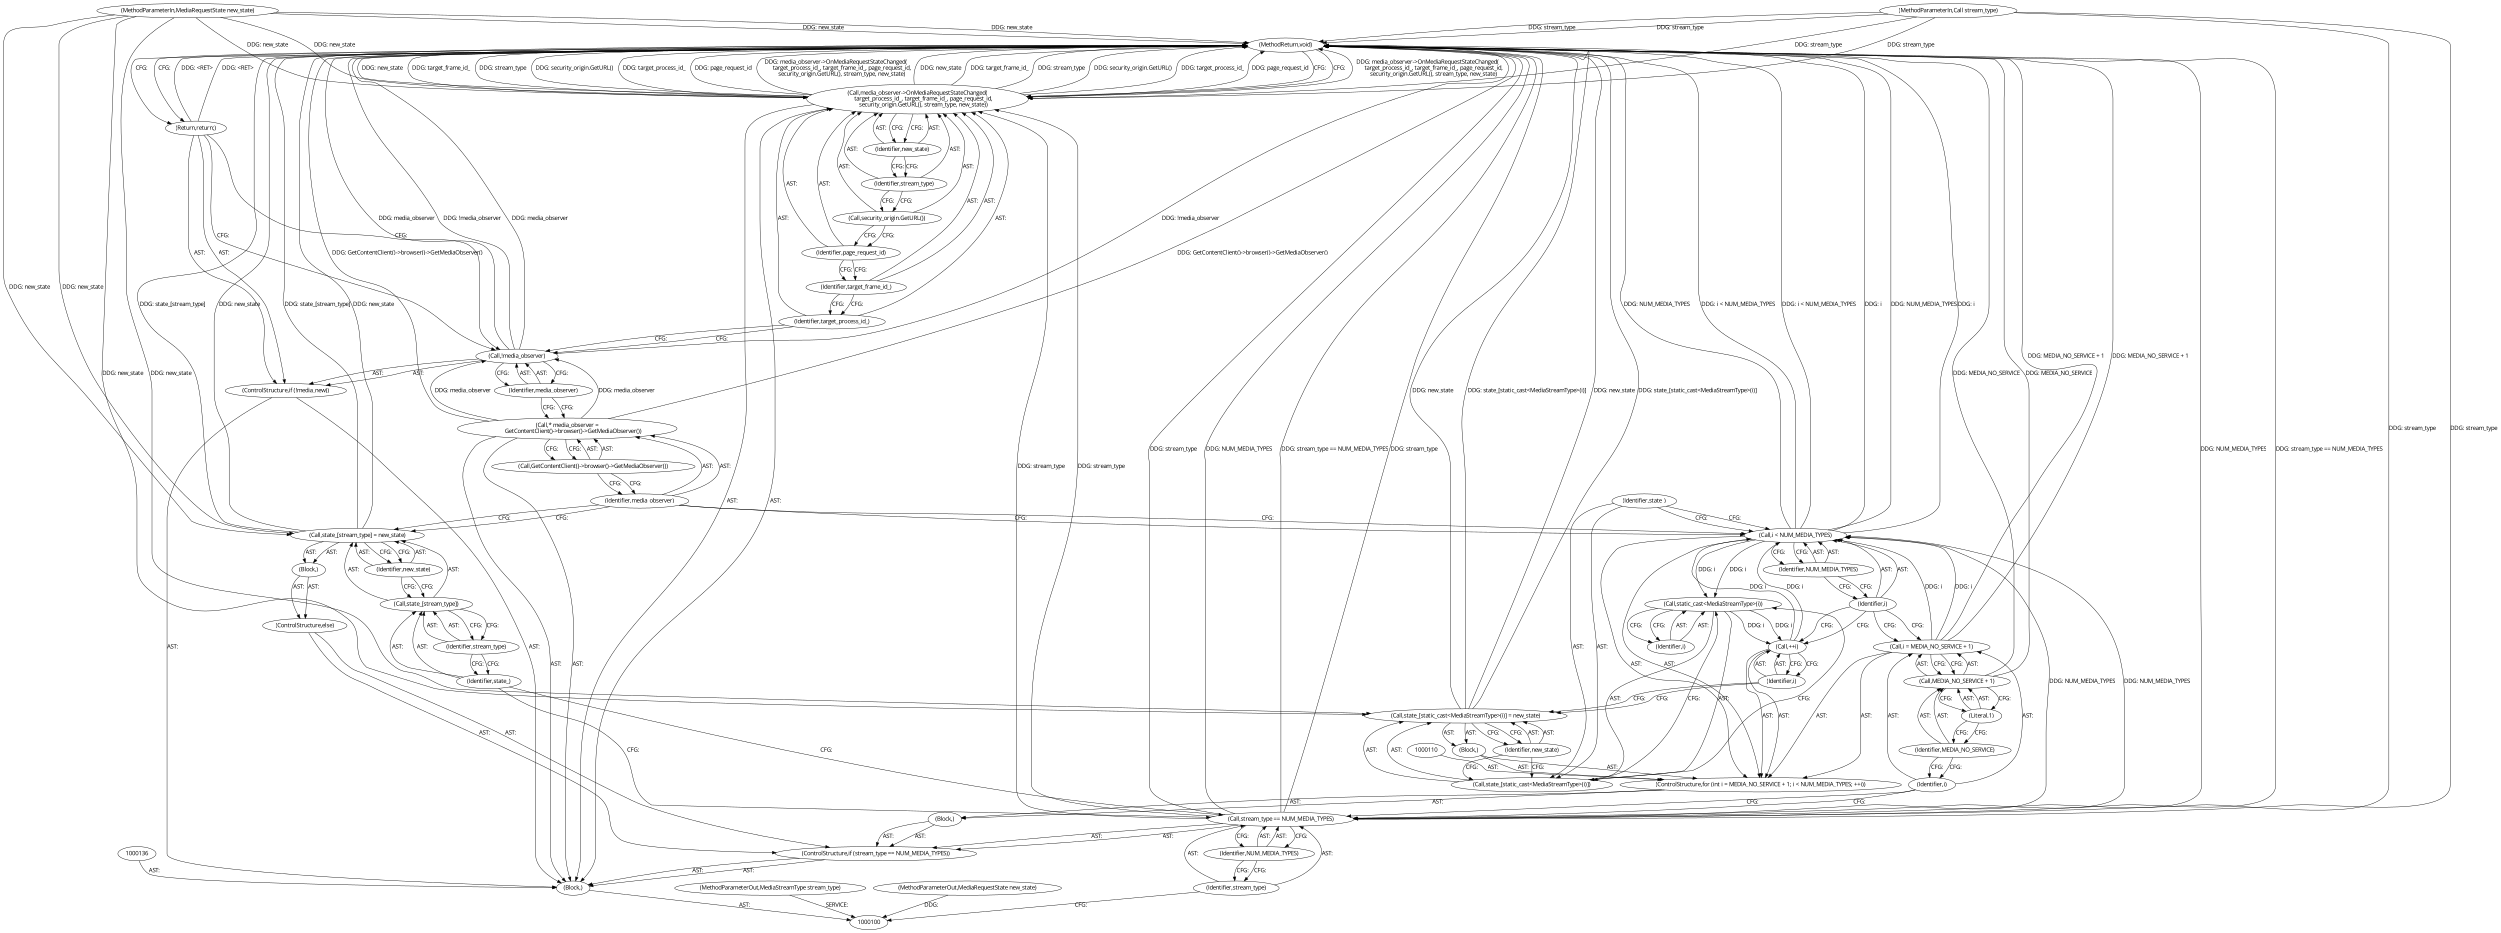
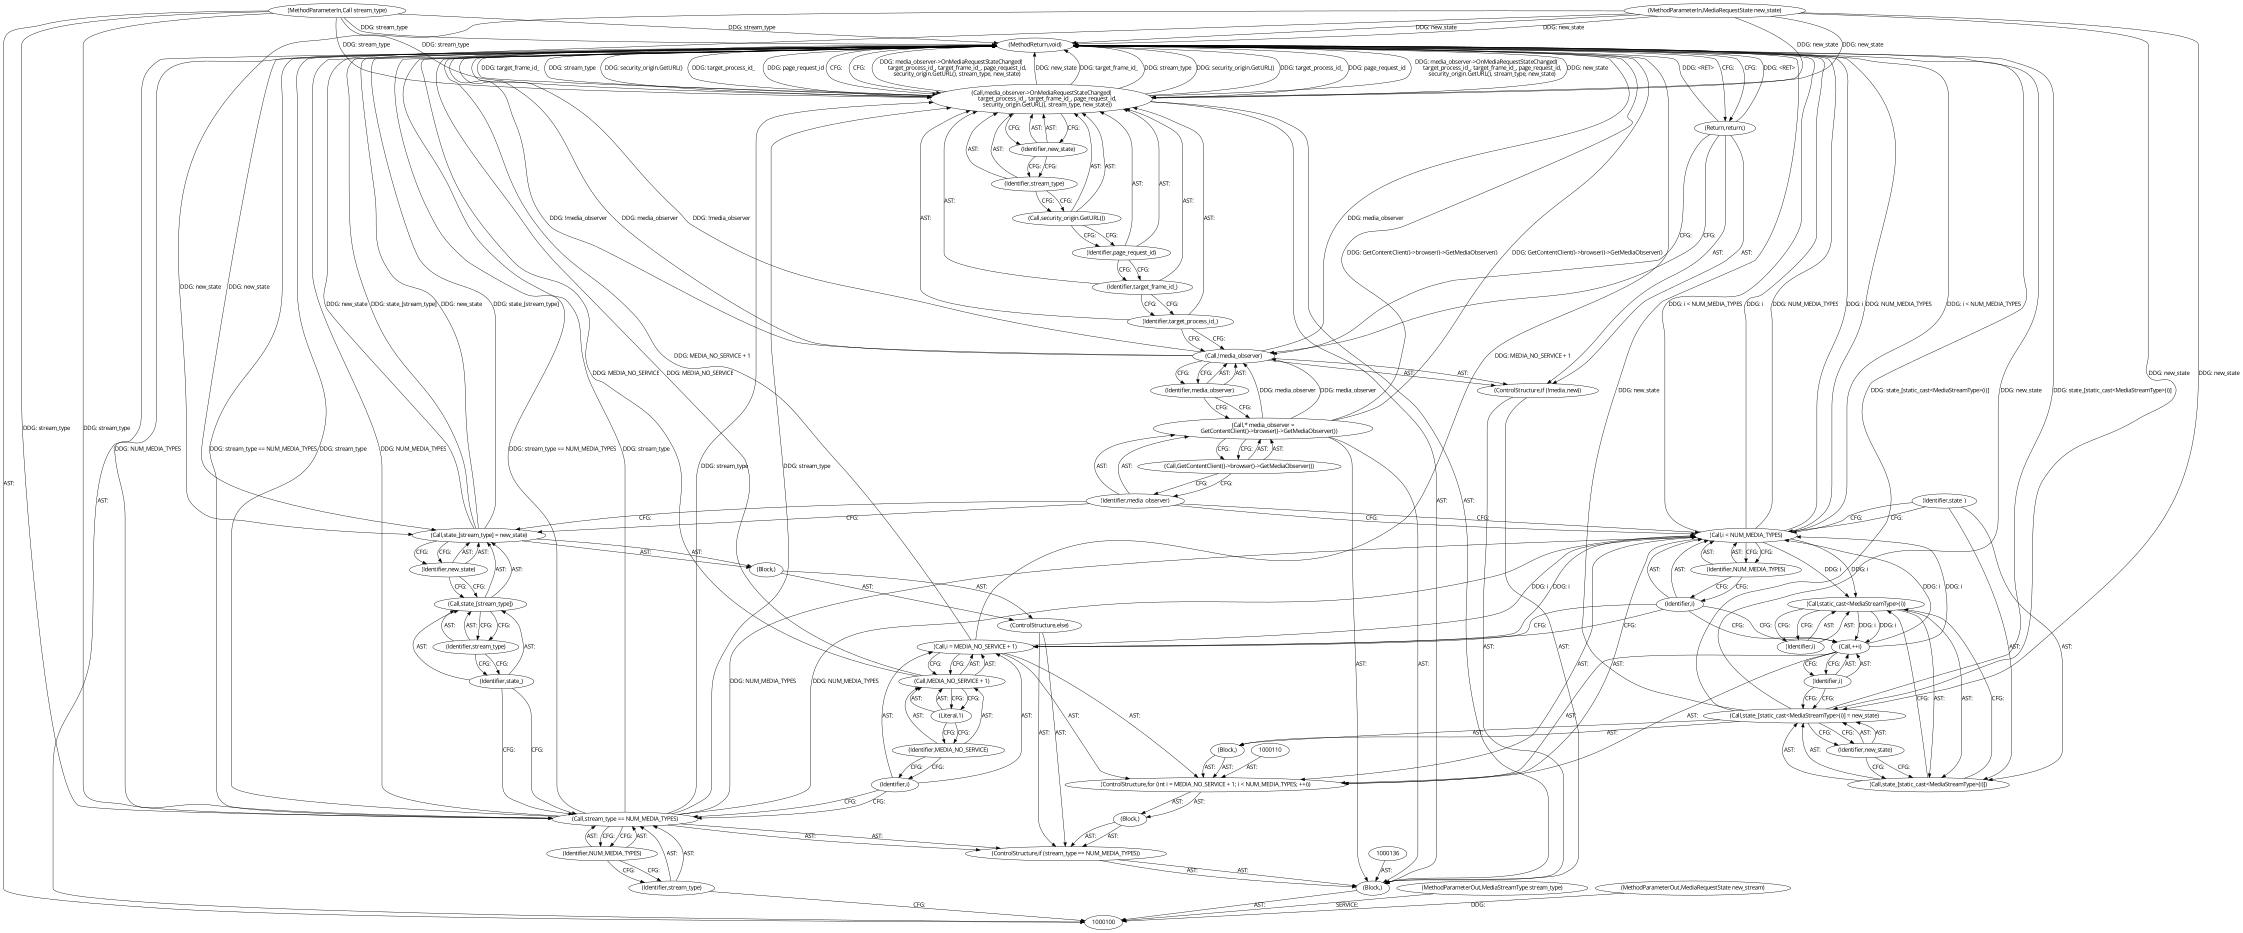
none -> (93, 561)
none -> (4, 869)
(967, 888) -> (1693, 888)
